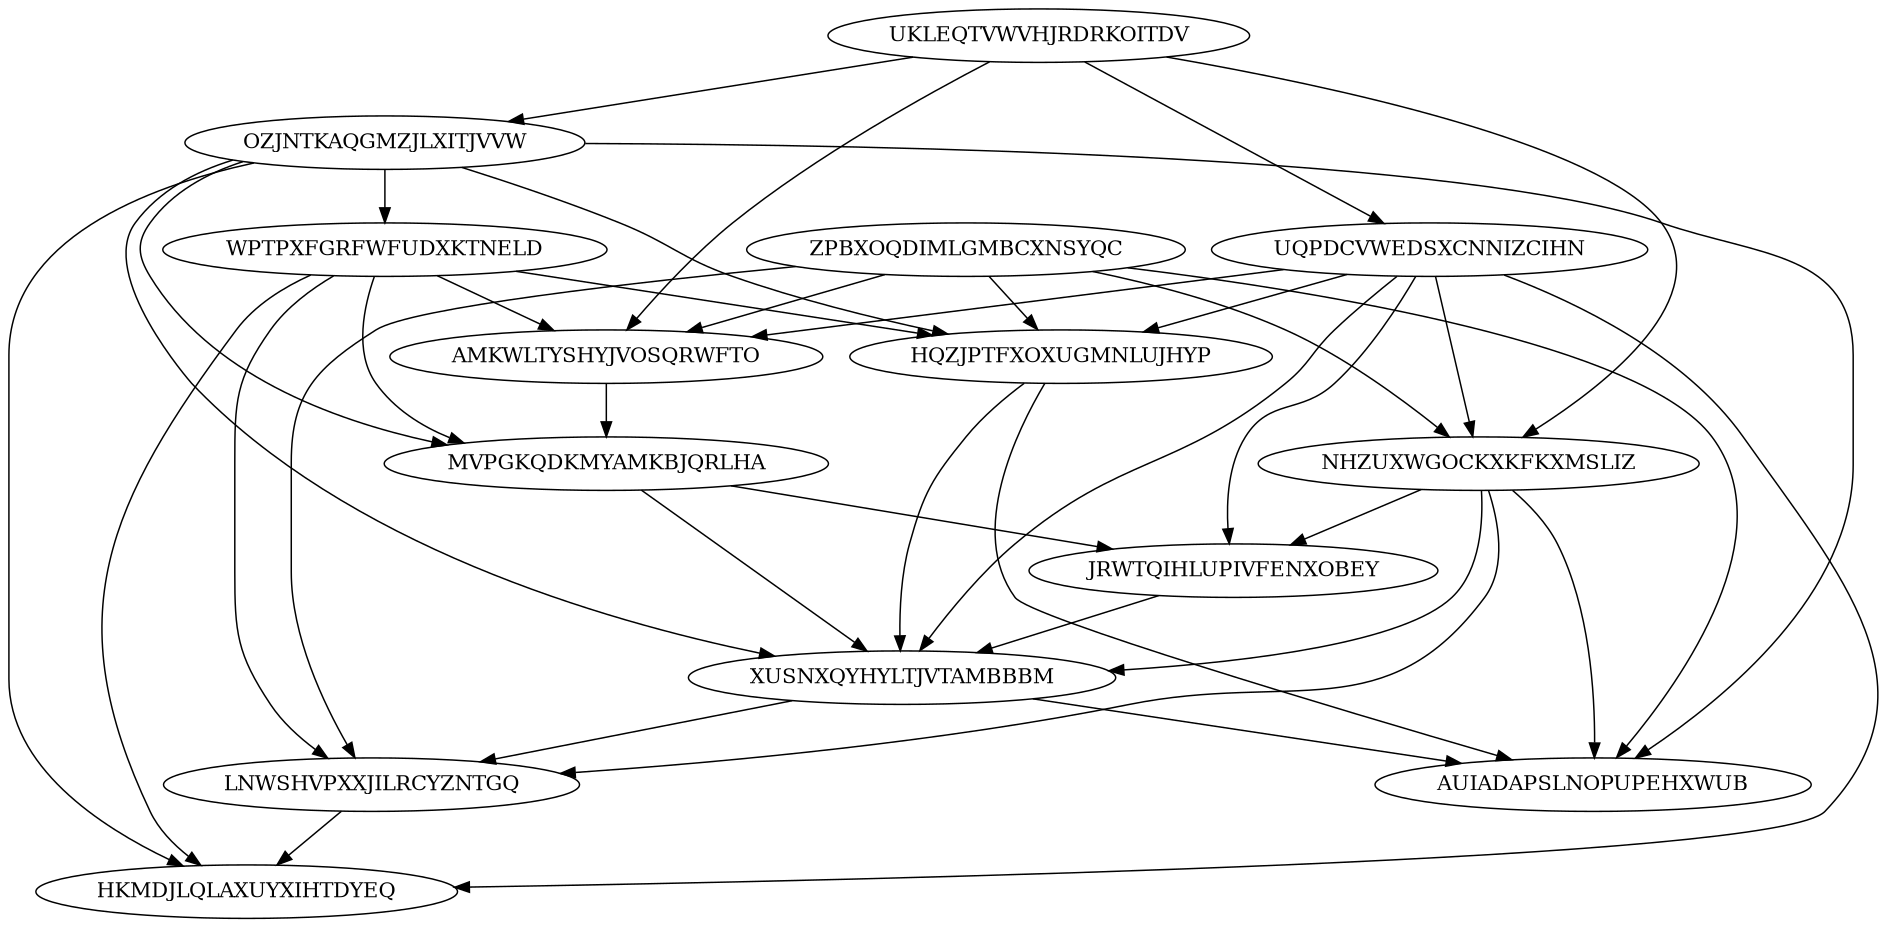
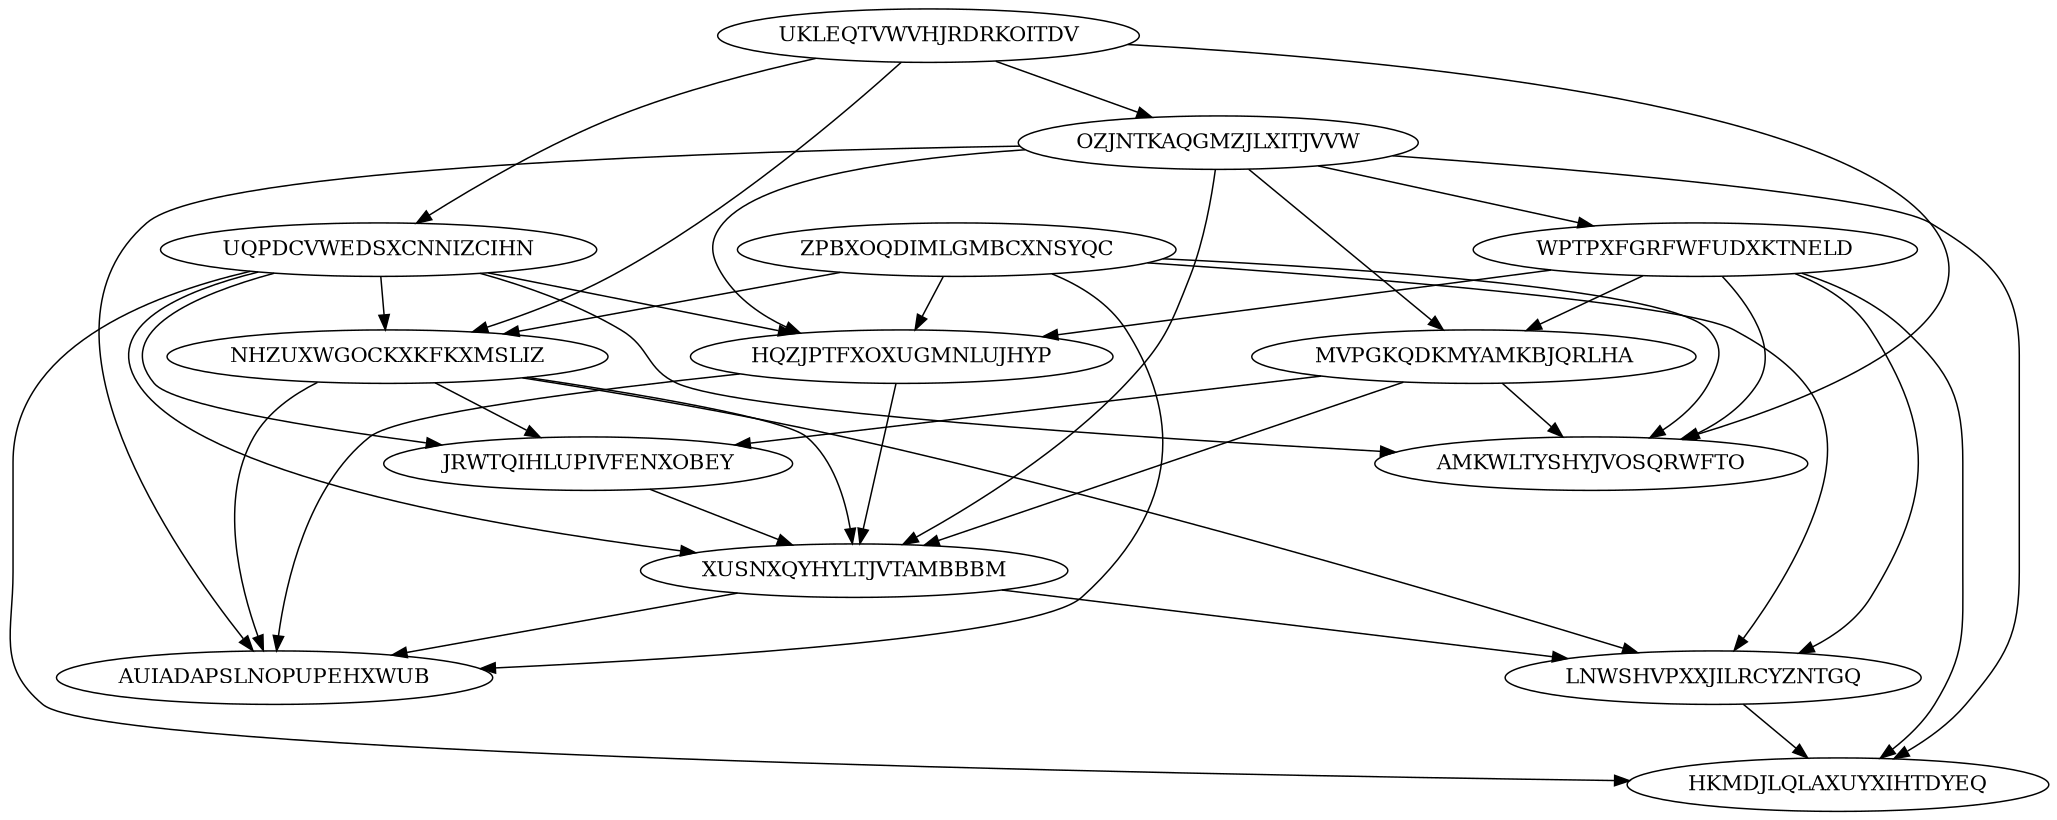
(606, 403) -> (1527, 405)
